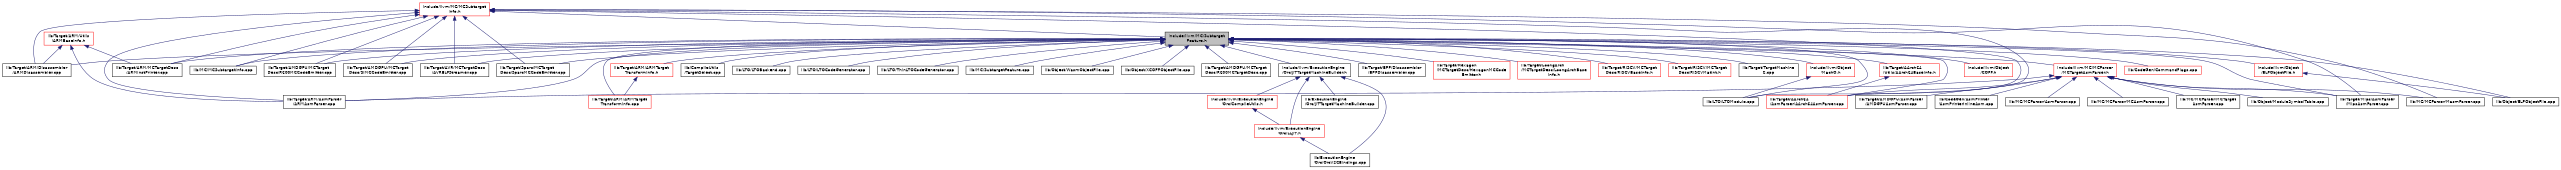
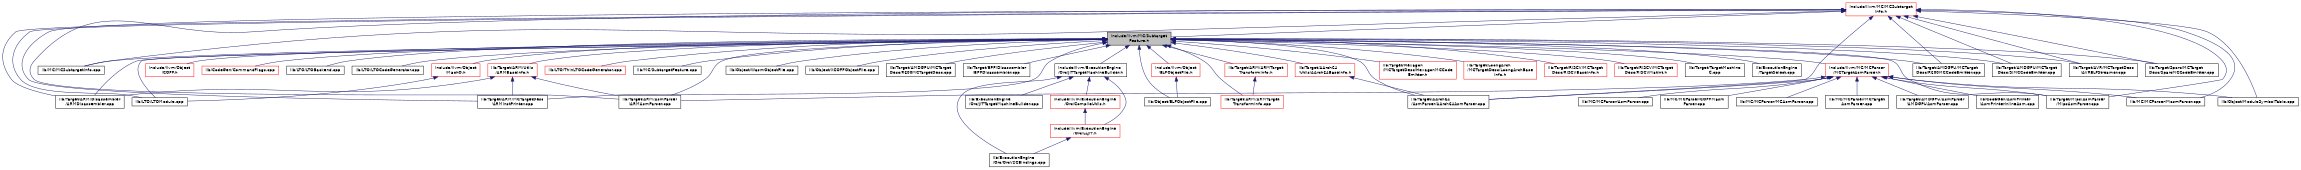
none -> (2171, 25)
none -> (816, 44)
(703, 70) -> (1777, 70)
(918, 70) -> (585, 70)
none -> (1694, 102)
(1807, 102) -> (1448, 102)
